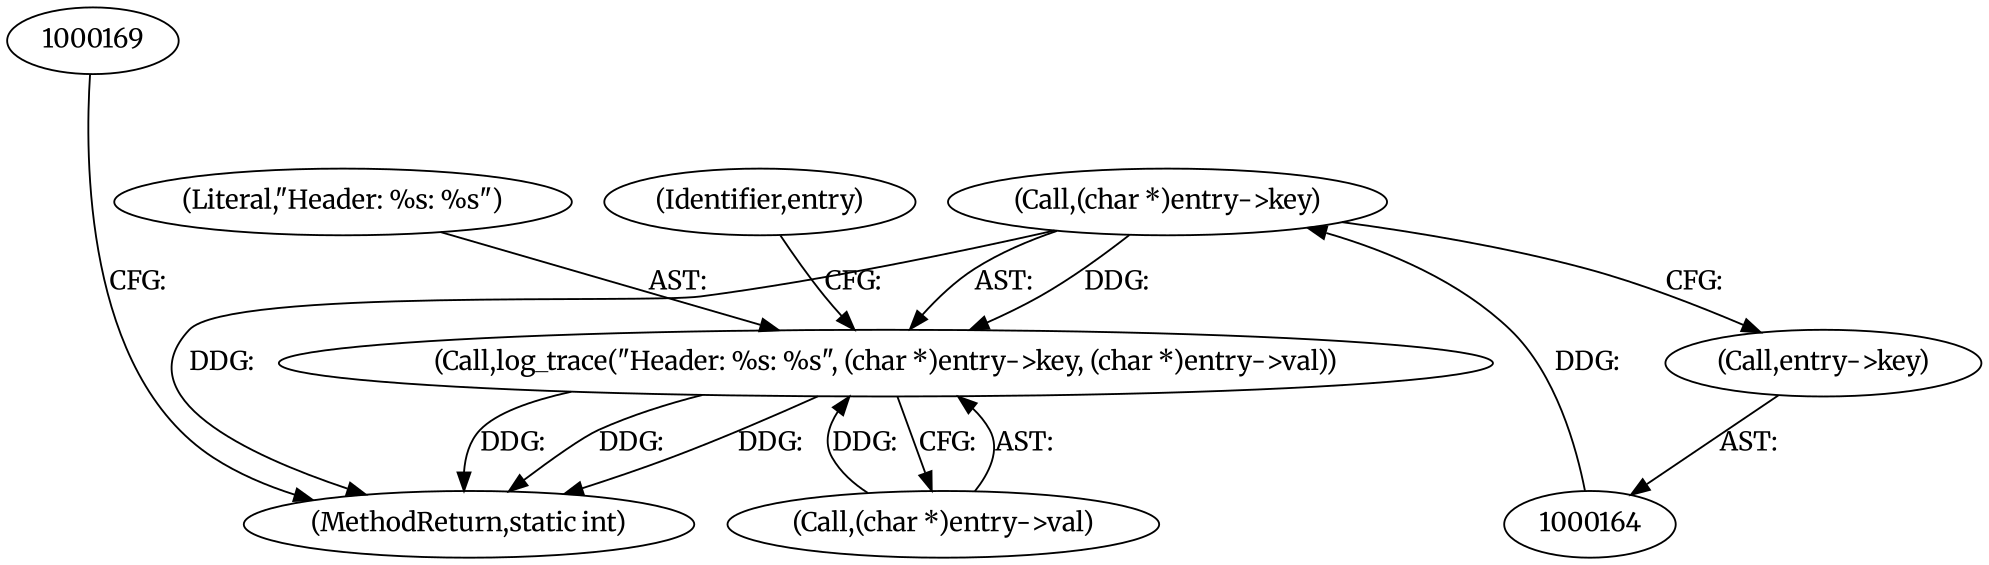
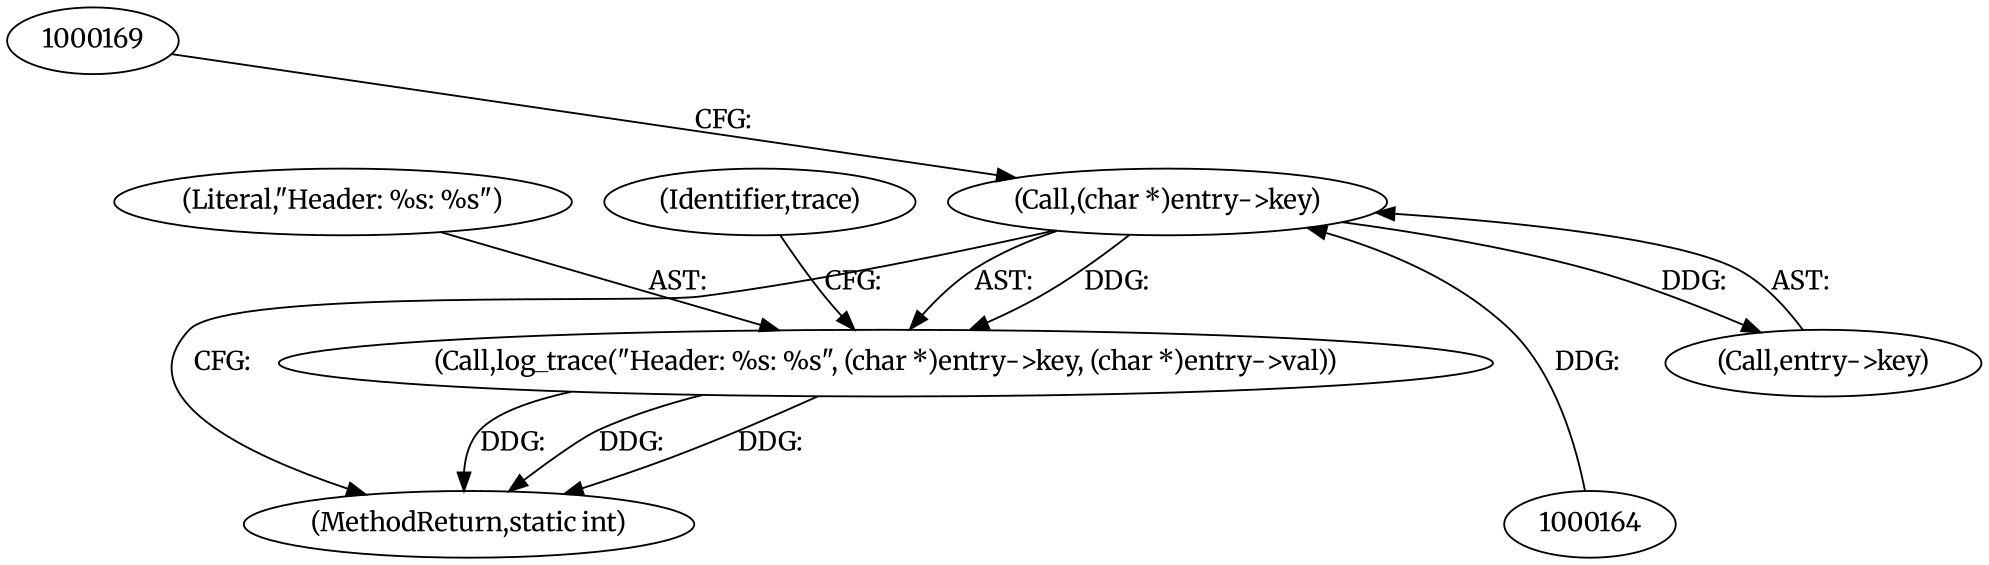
(760, 202) -> (760, 202)
(1697, 283) -> (1697, 283)
(118, 326) -> (584, 115)
(225, 363) -> (225, 363)
(1713, 440) -> (1613, 237)
(943, 524) -> none
